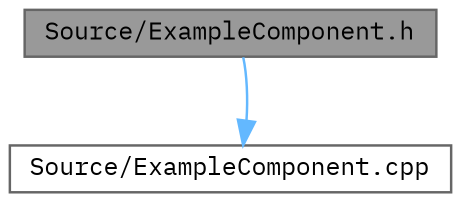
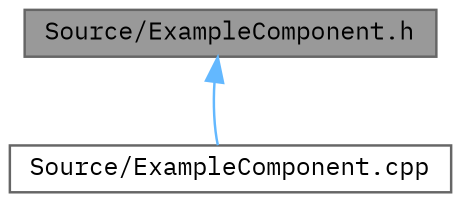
(247, 89) -> (214, 114)
